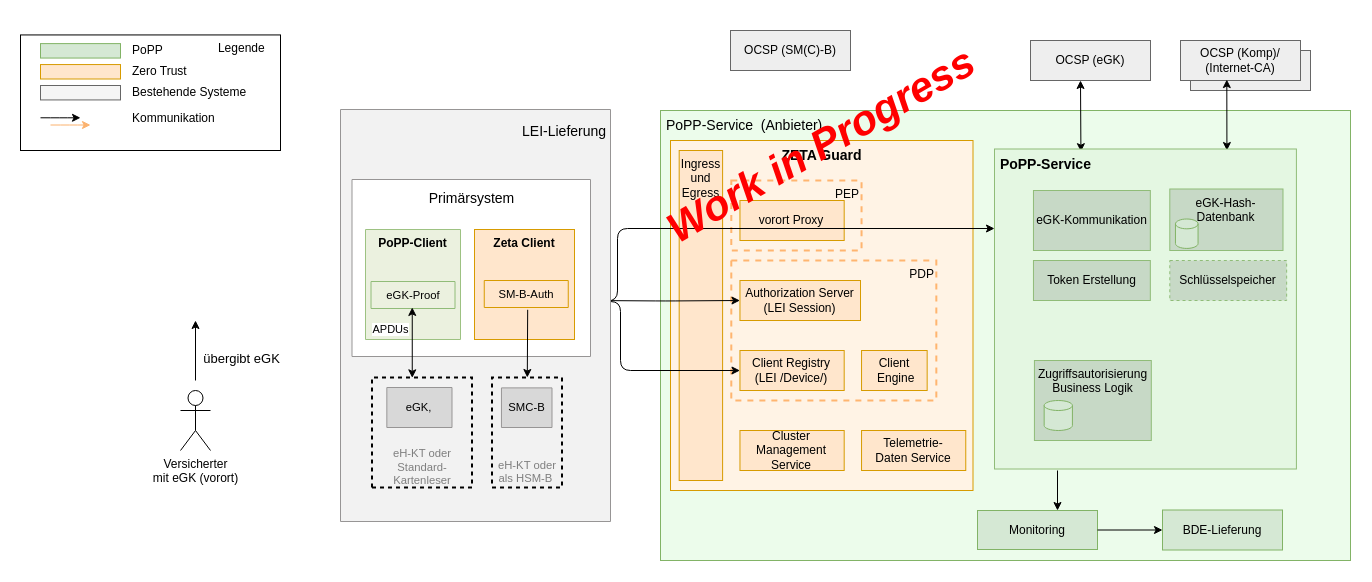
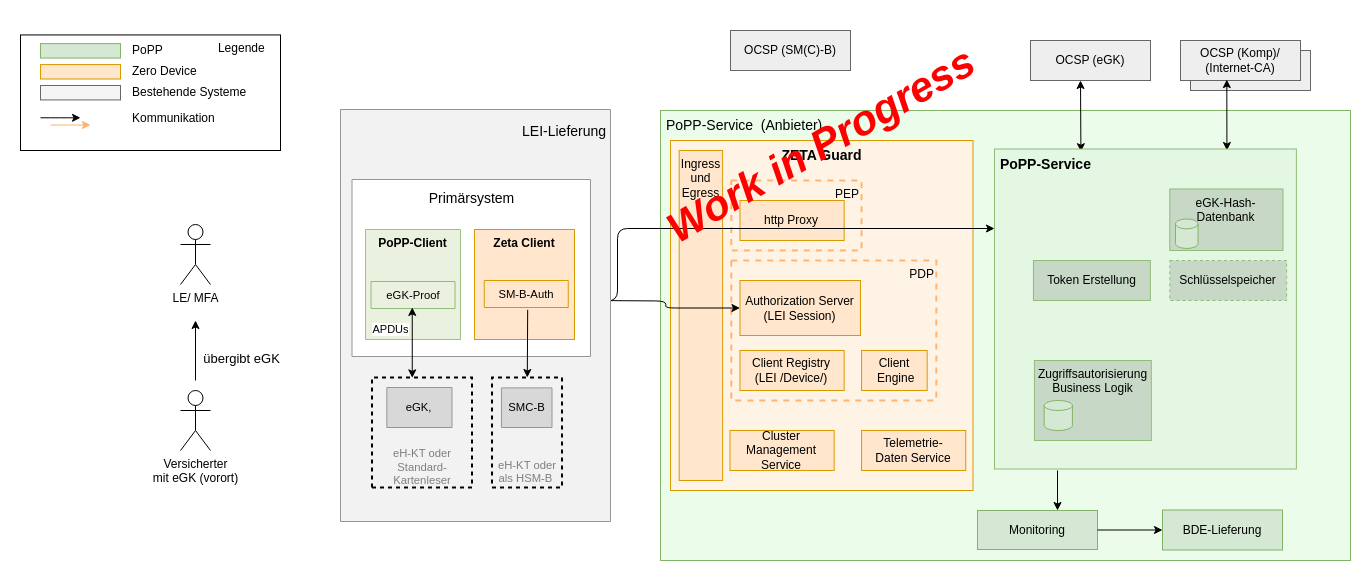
(165, 72) -> (166, 72)
(792, 221) -> (792, 221)
(1092, 221) -> none
none -> (196, 255)
(800, 301) -> (800, 308)
(647, 371) -> none
(792, 451) -> (782, 451)
